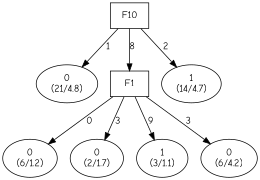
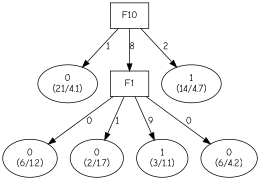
(67, 84) -> (68, 84)
(118, 121) -> (117, 121)
(188, 121) -> (189, 121)
